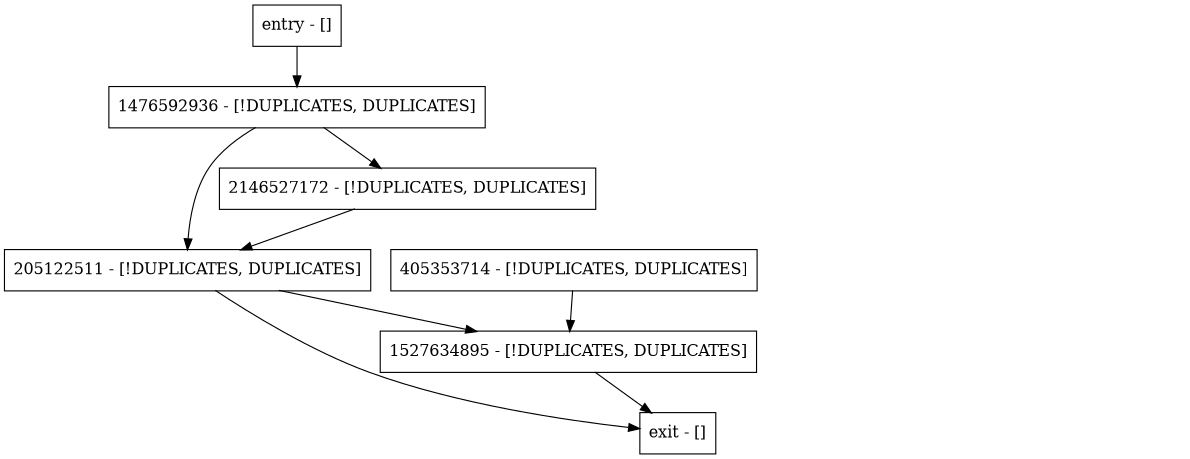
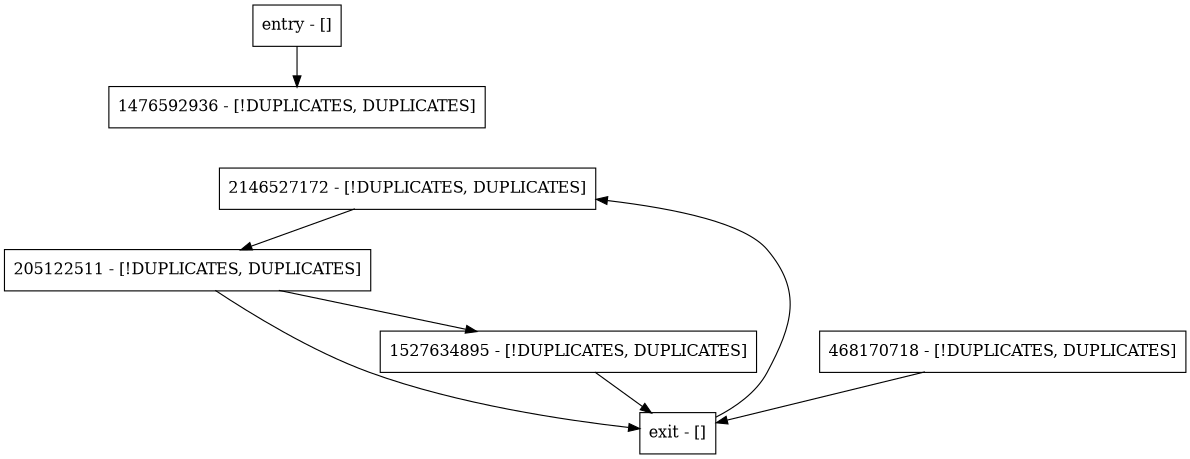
(348, 145) -> (777, 263)
(206, 173) -> none
(574, 270) -> none
none -> (1003, 352)
